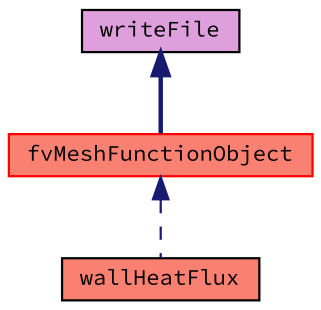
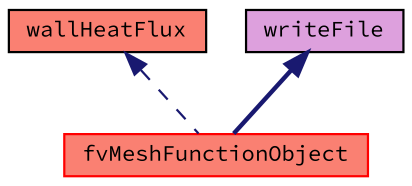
(161, 229) -> (170, 102)
